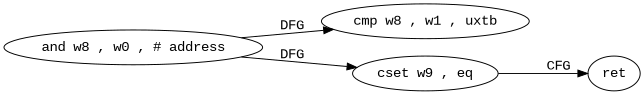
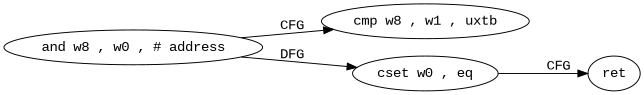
(292, 26) -> (292, 26)
(425, 73) -> (425, 73)
